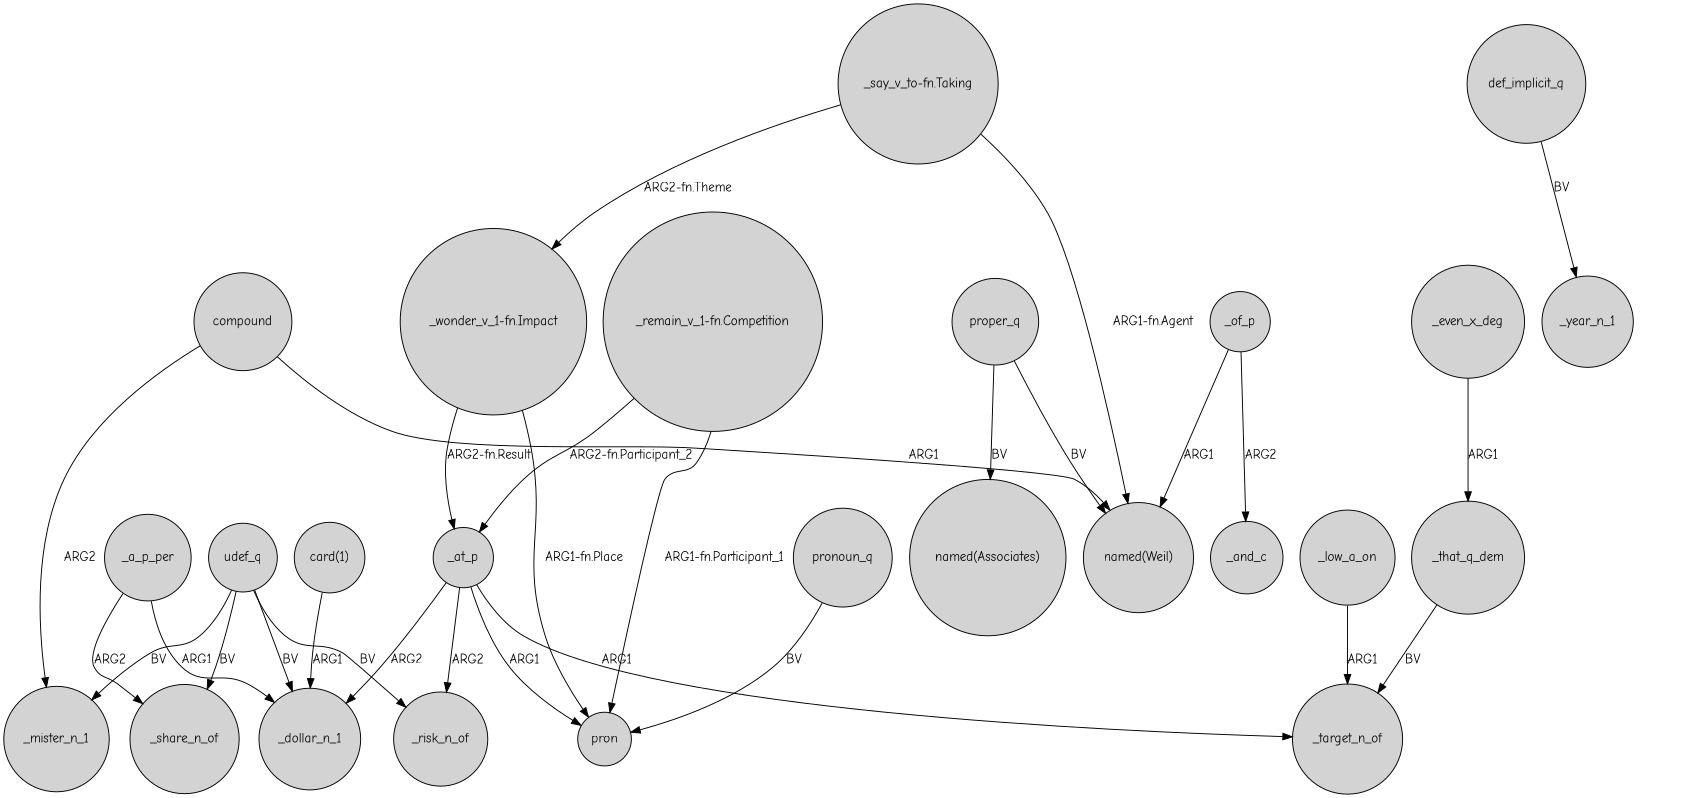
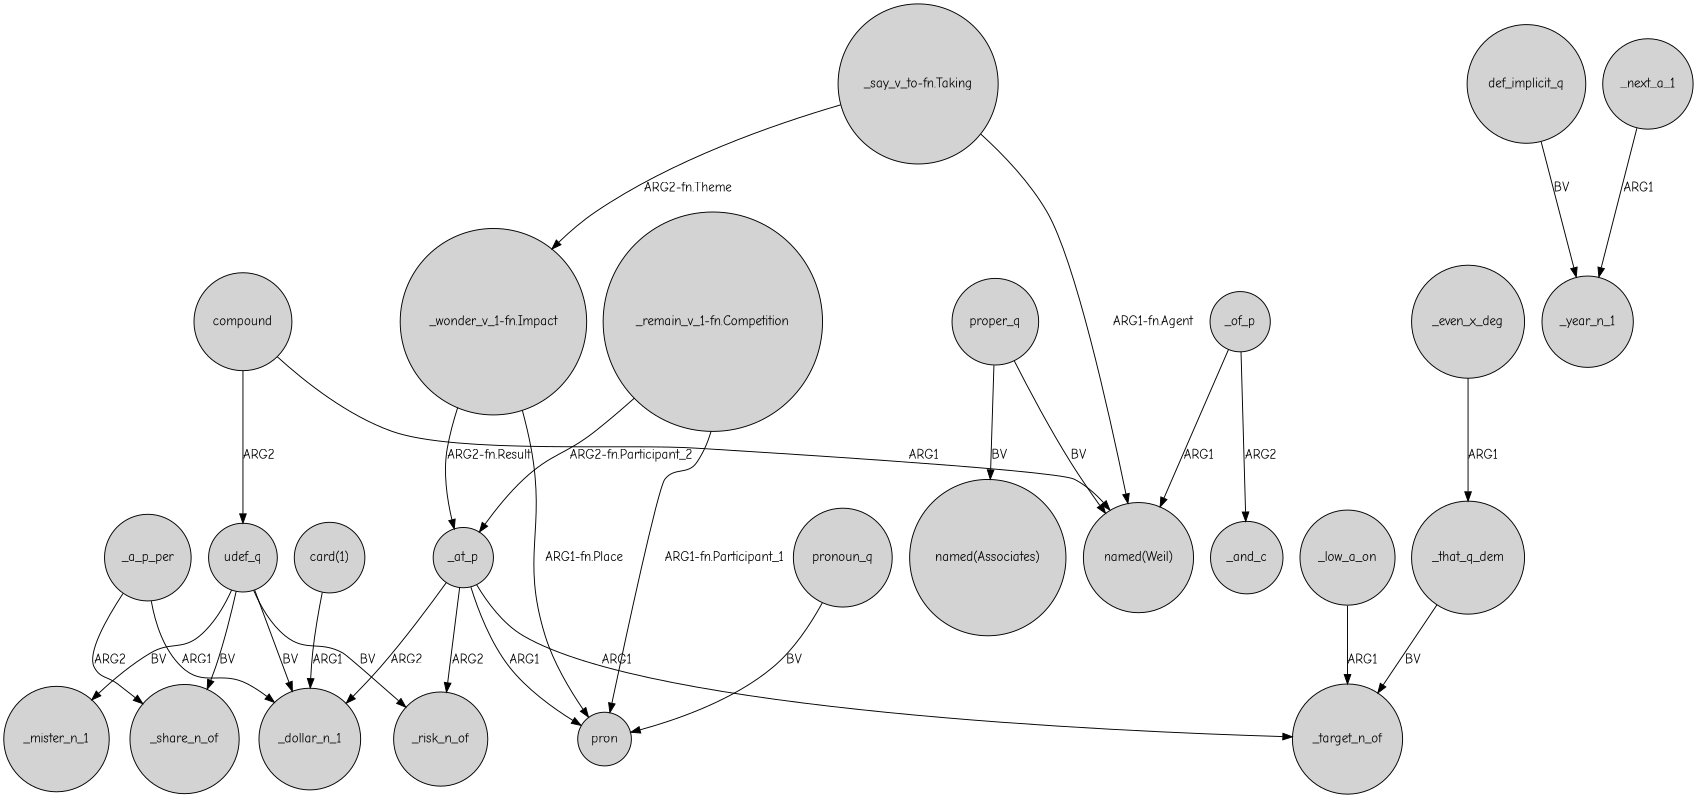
none -> (1648, 84)
(62, 483) -> (243, 442)
